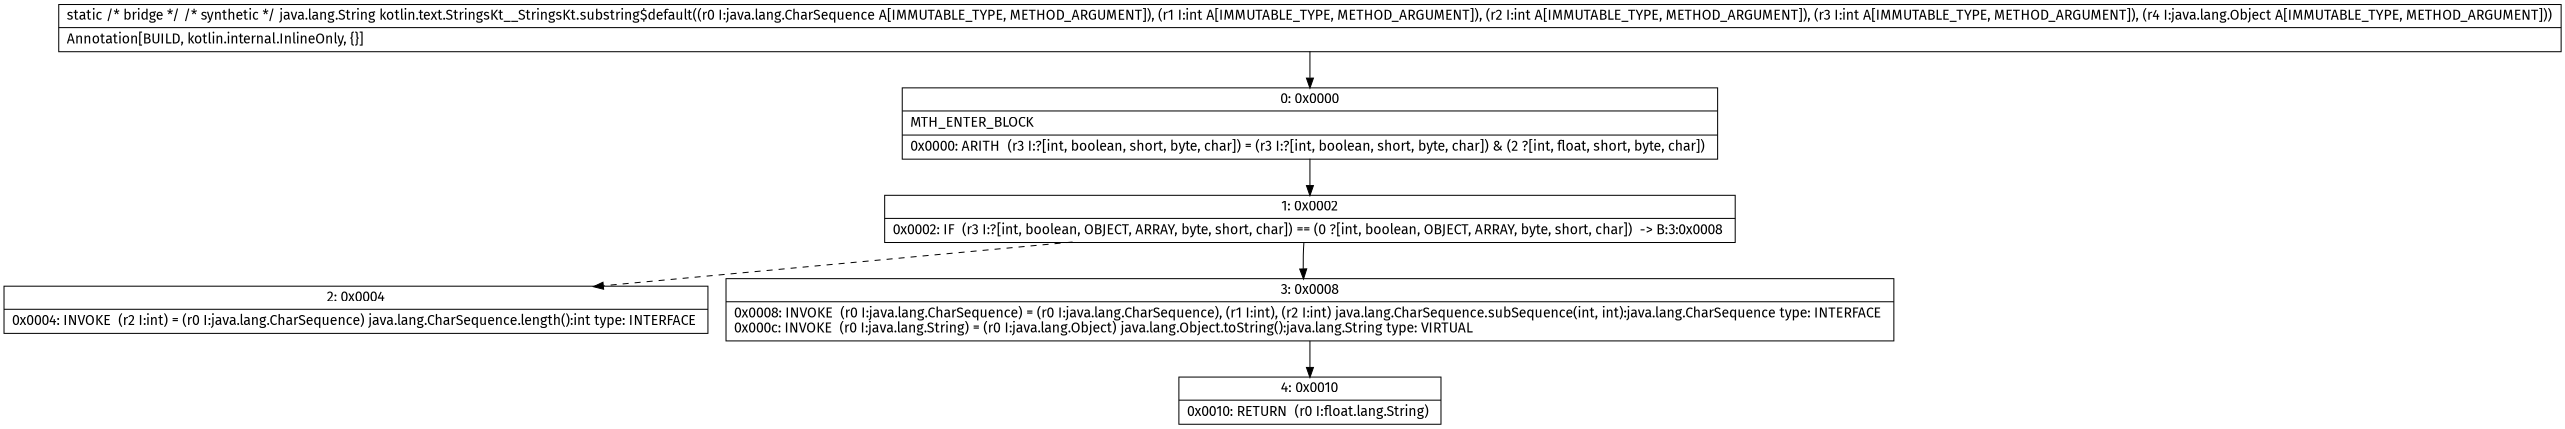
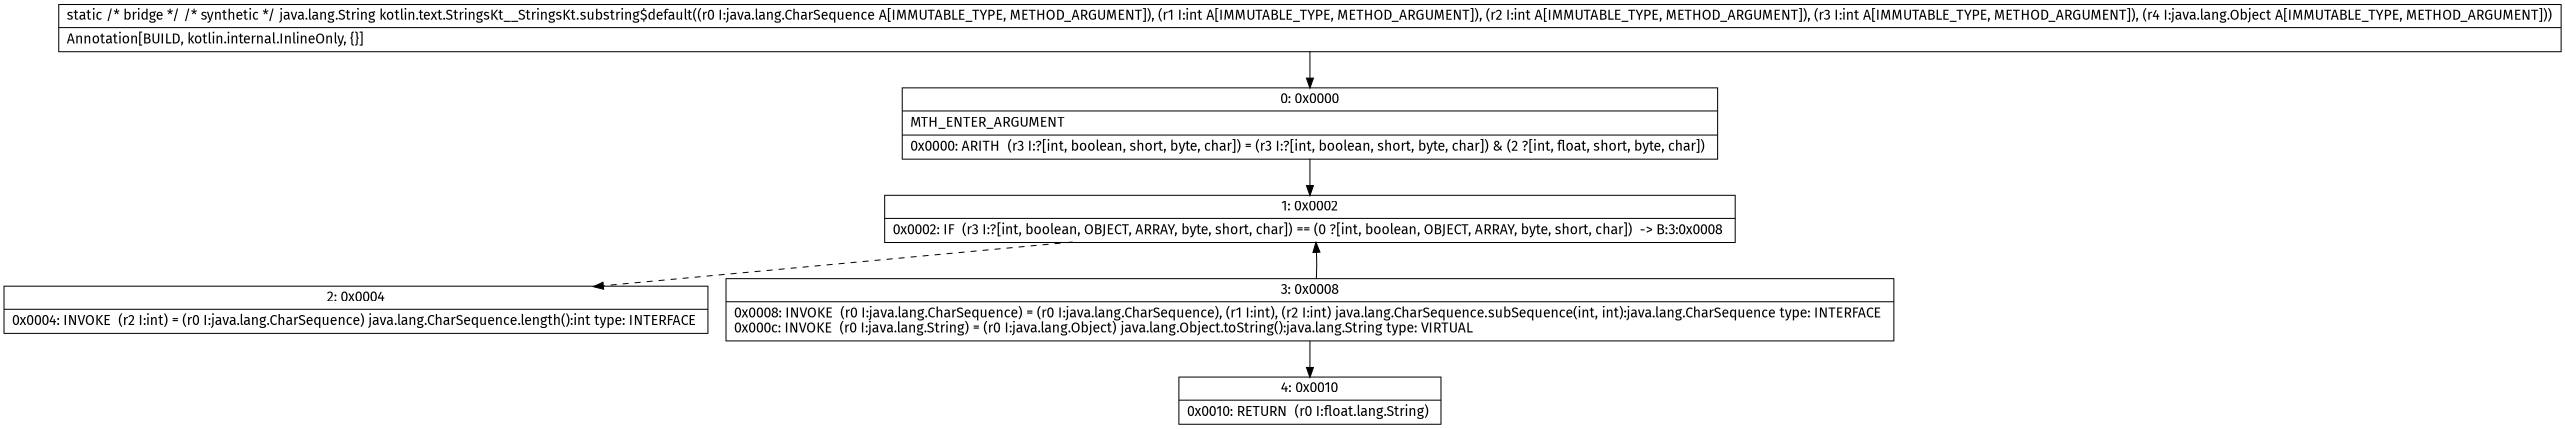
(973, 123) -> (988, 123)
(1303, 256) -> (1317, 266)
